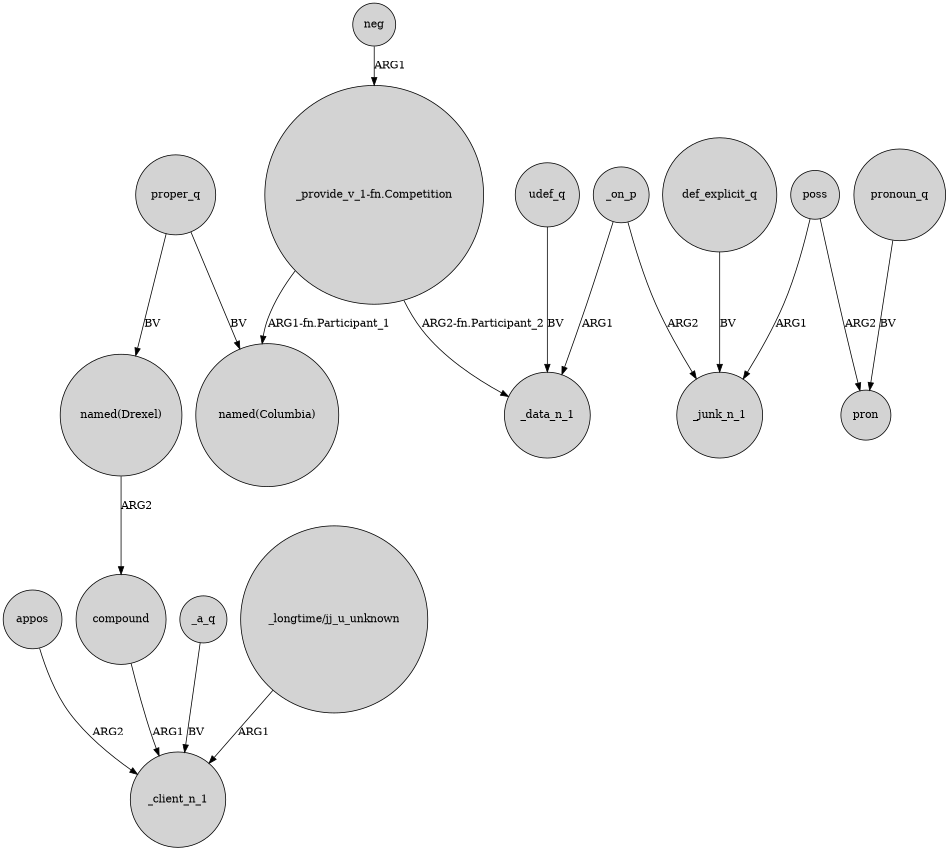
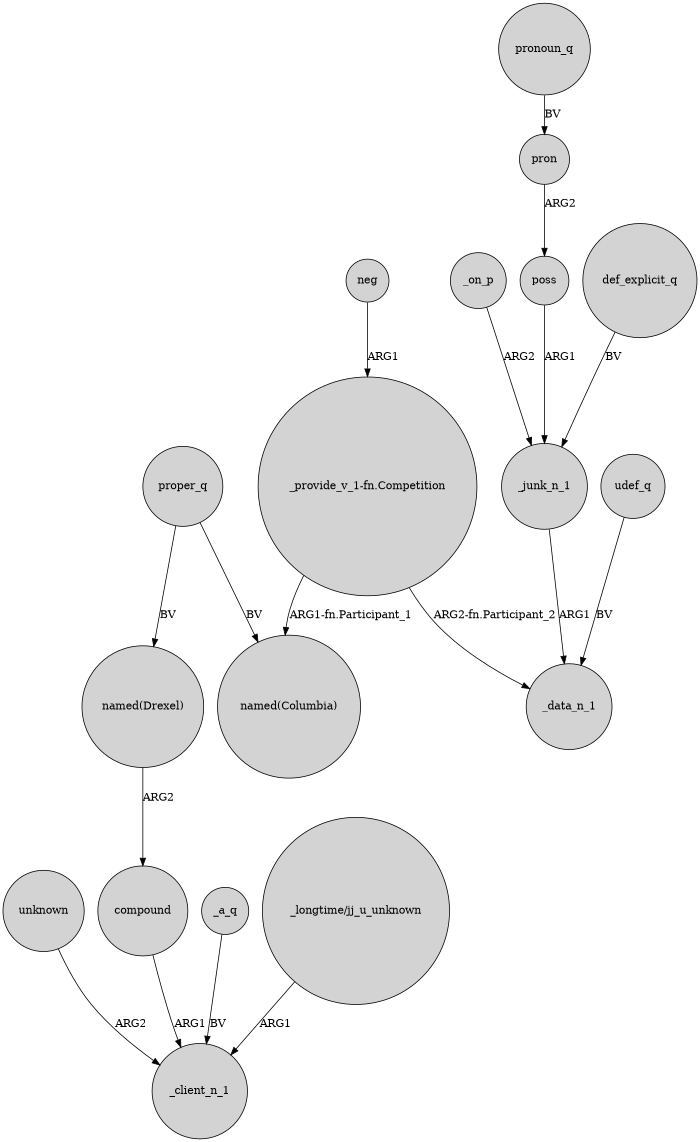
(590, 295) -> (556, 593)
(838, 301) -> (544, 216)
(33, 619) -> (44, 911)
